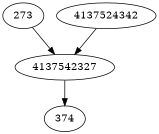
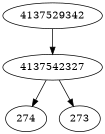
(106, 16) -> (53, 16)
(41, 38) -> (65, 90)
(65, 119) -> (26, 119)
